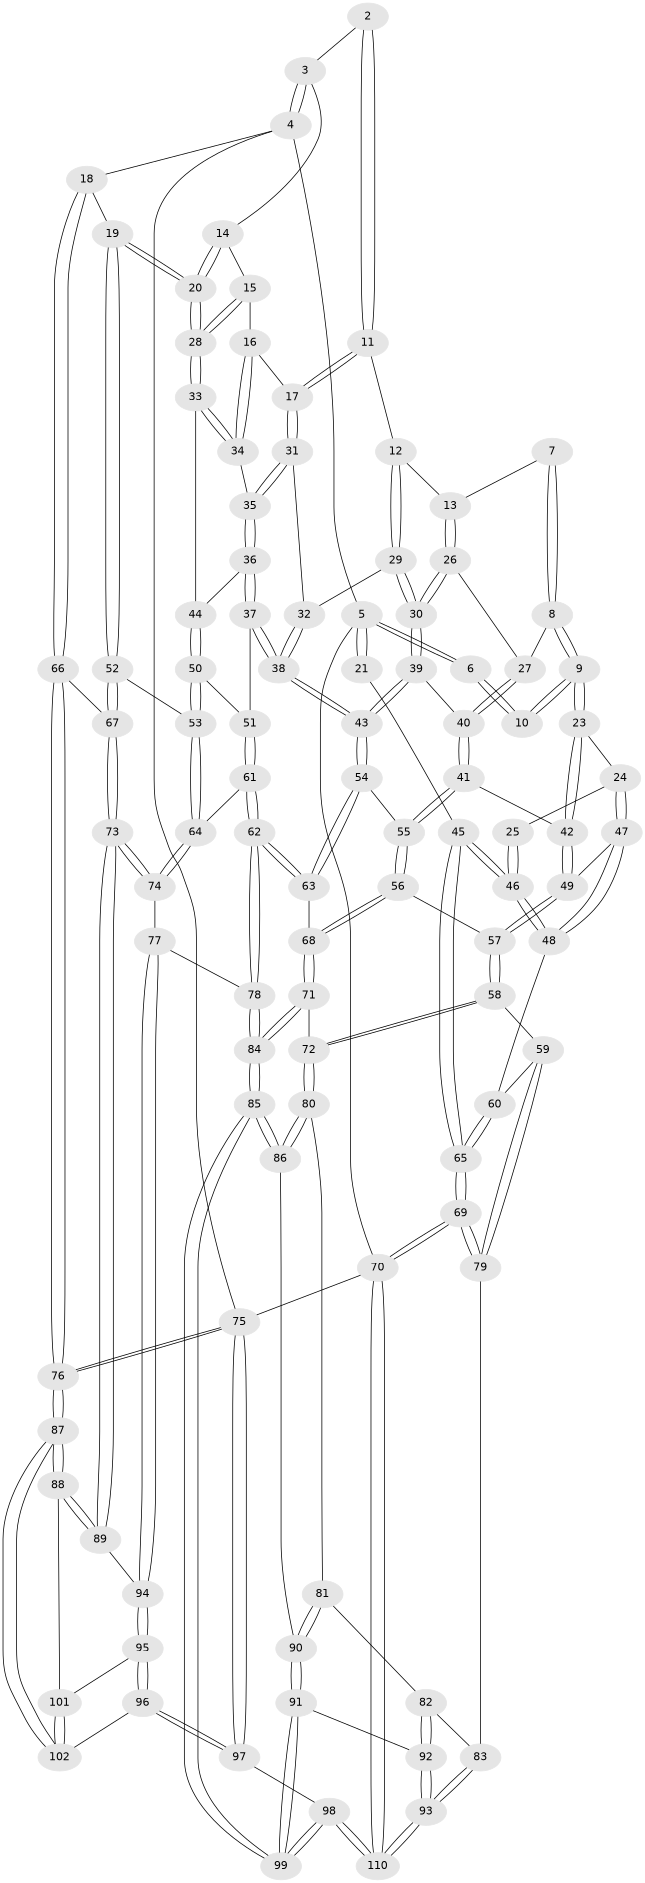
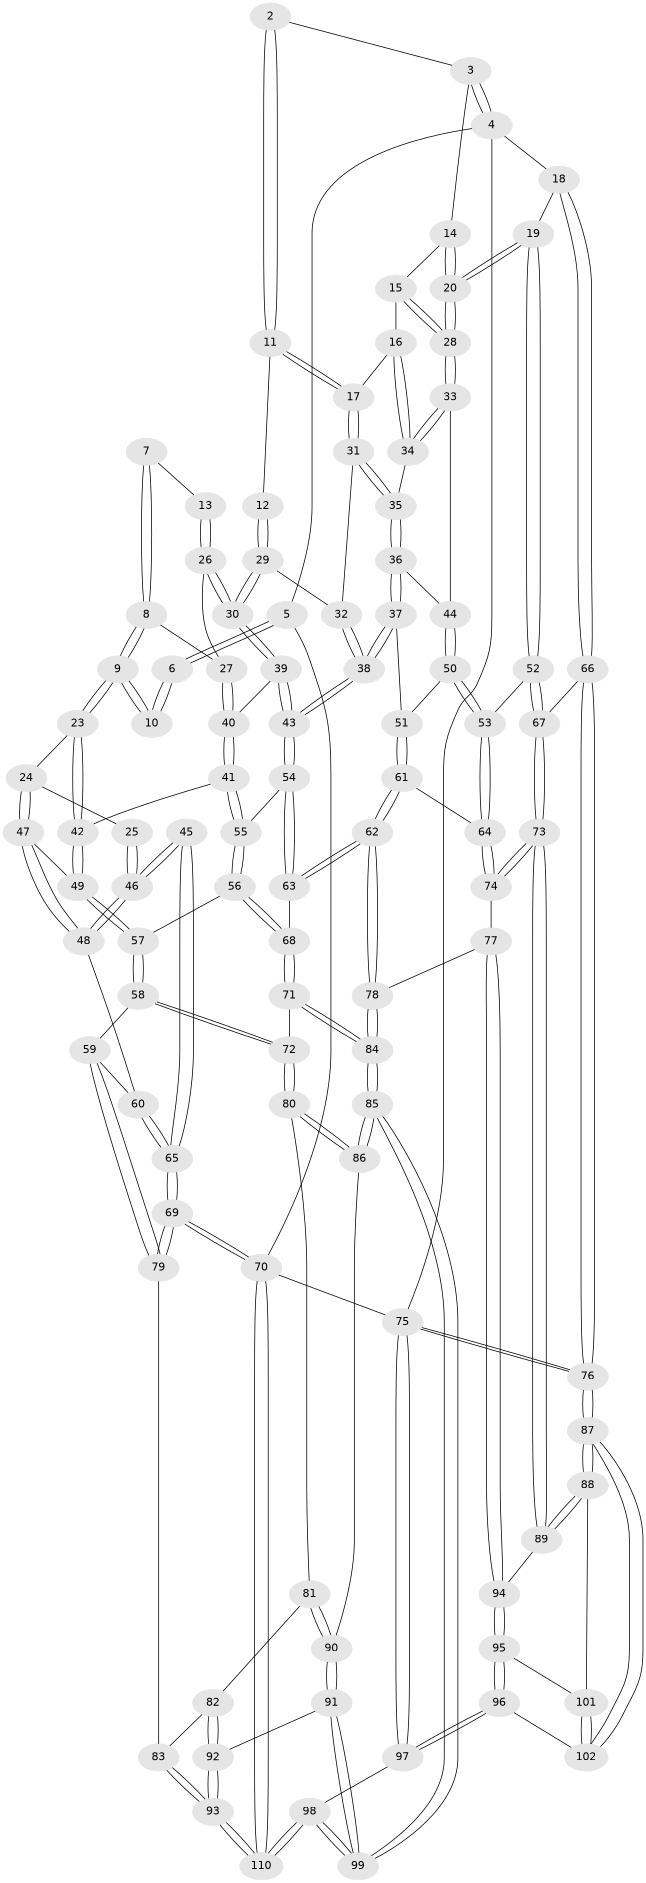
(423, 479) -> none
(362, 669) -> none
